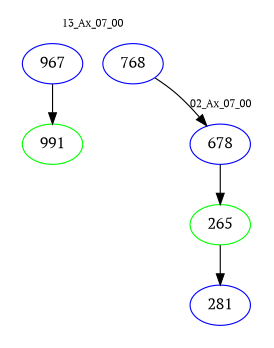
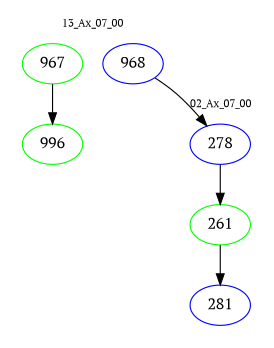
(53, 64) -> (53, 64)
(133, 64) -> (133, 64)
(53, 144) -> (53, 144)
(220, 144) -> (220, 144)
(220, 225) -> (220, 225)
